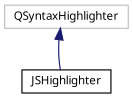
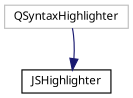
(59, 55) -> (74, 43)
